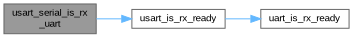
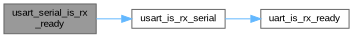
(50, 19) -> (50, 19)
(178, 19) -> (178, 19)
